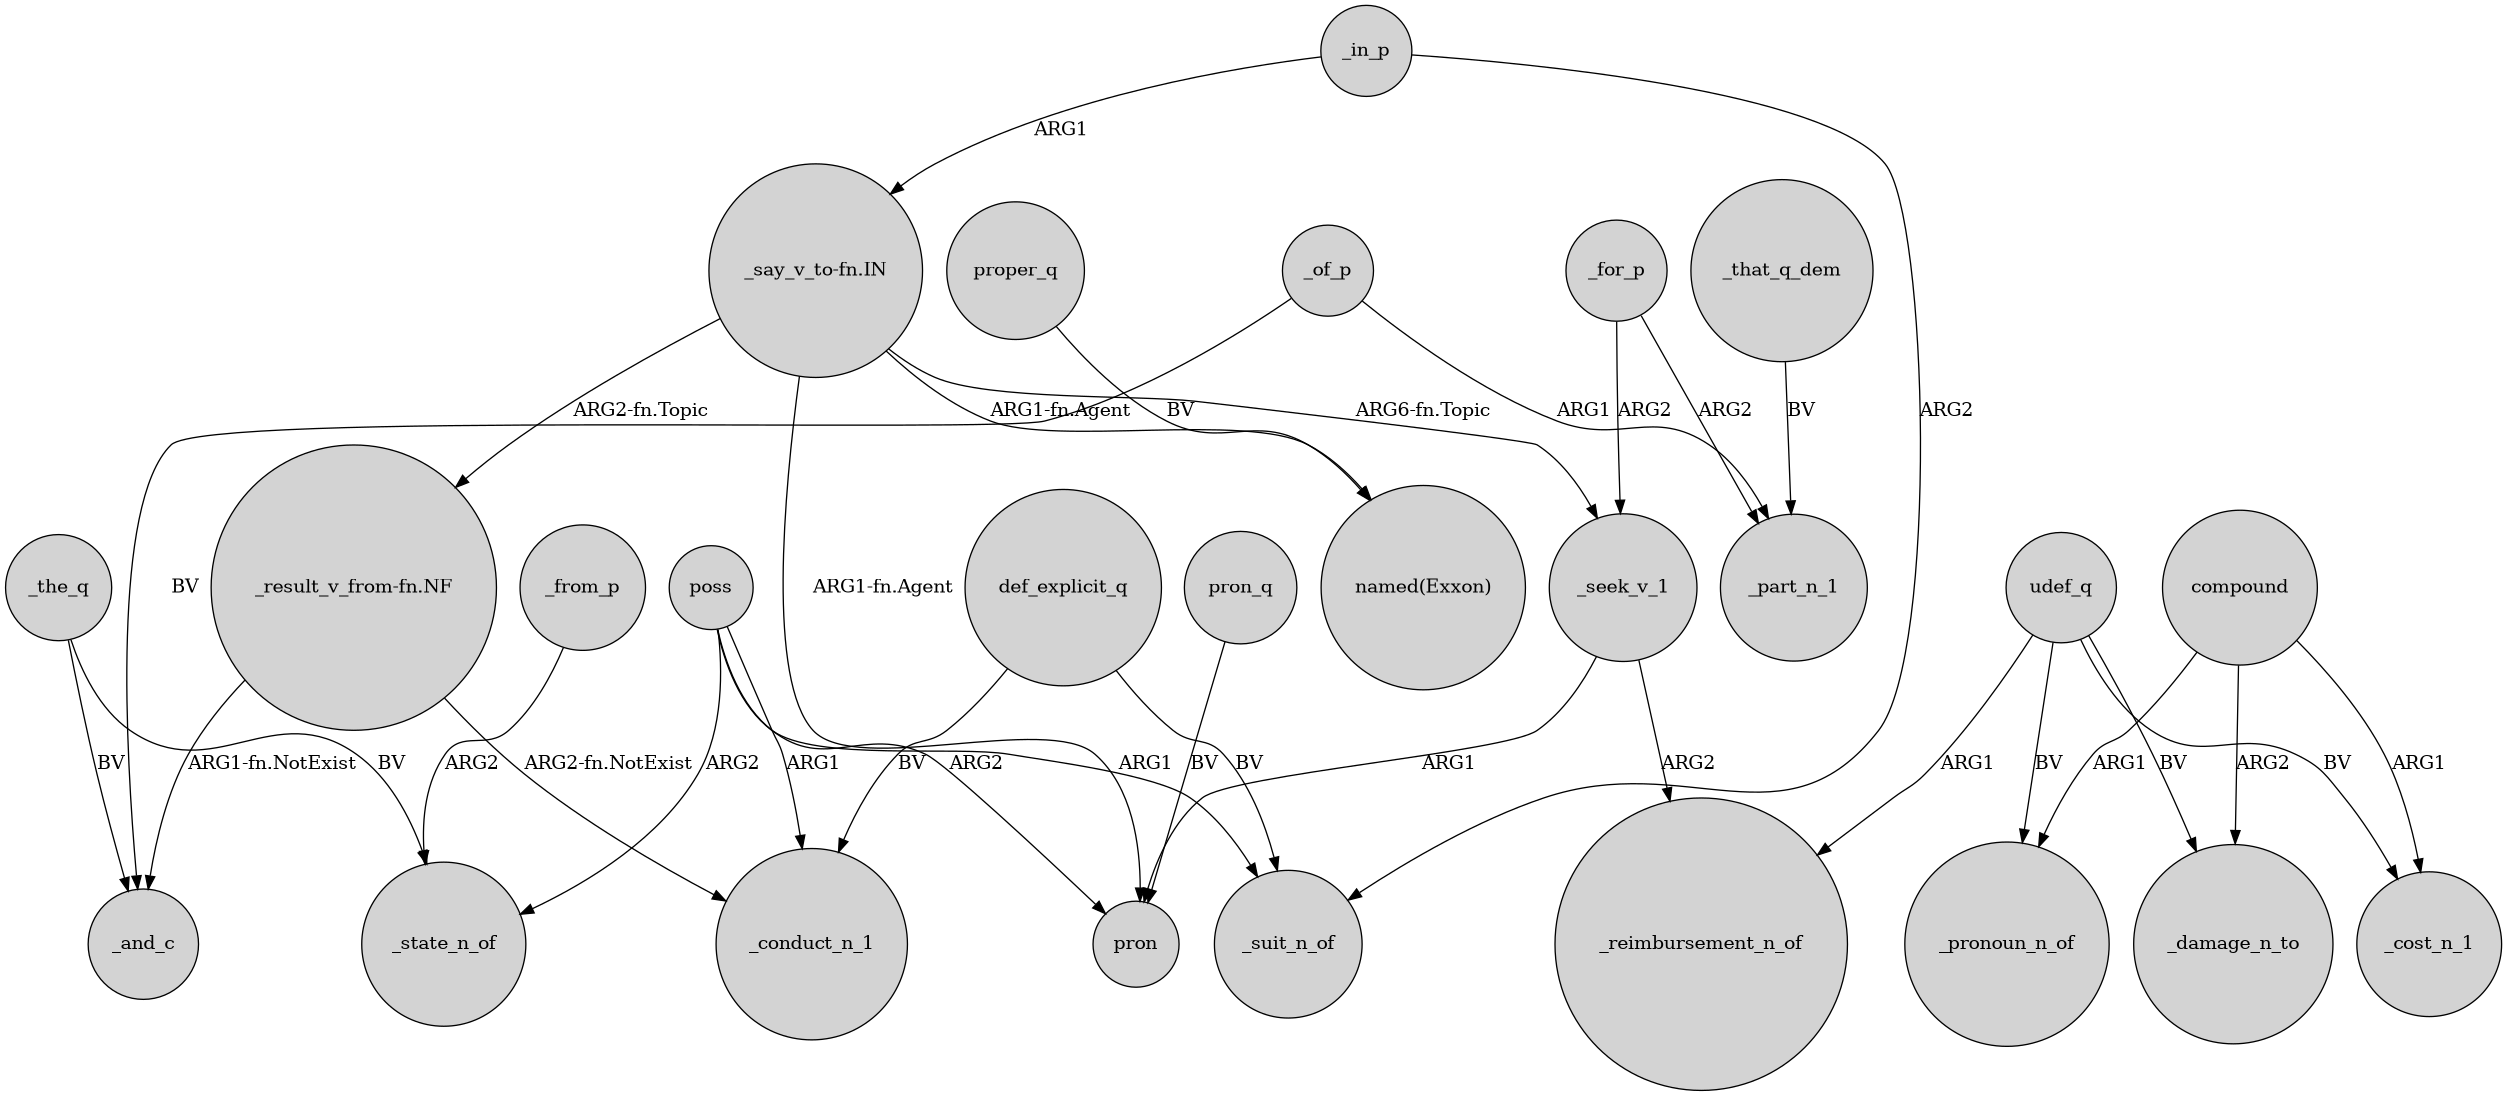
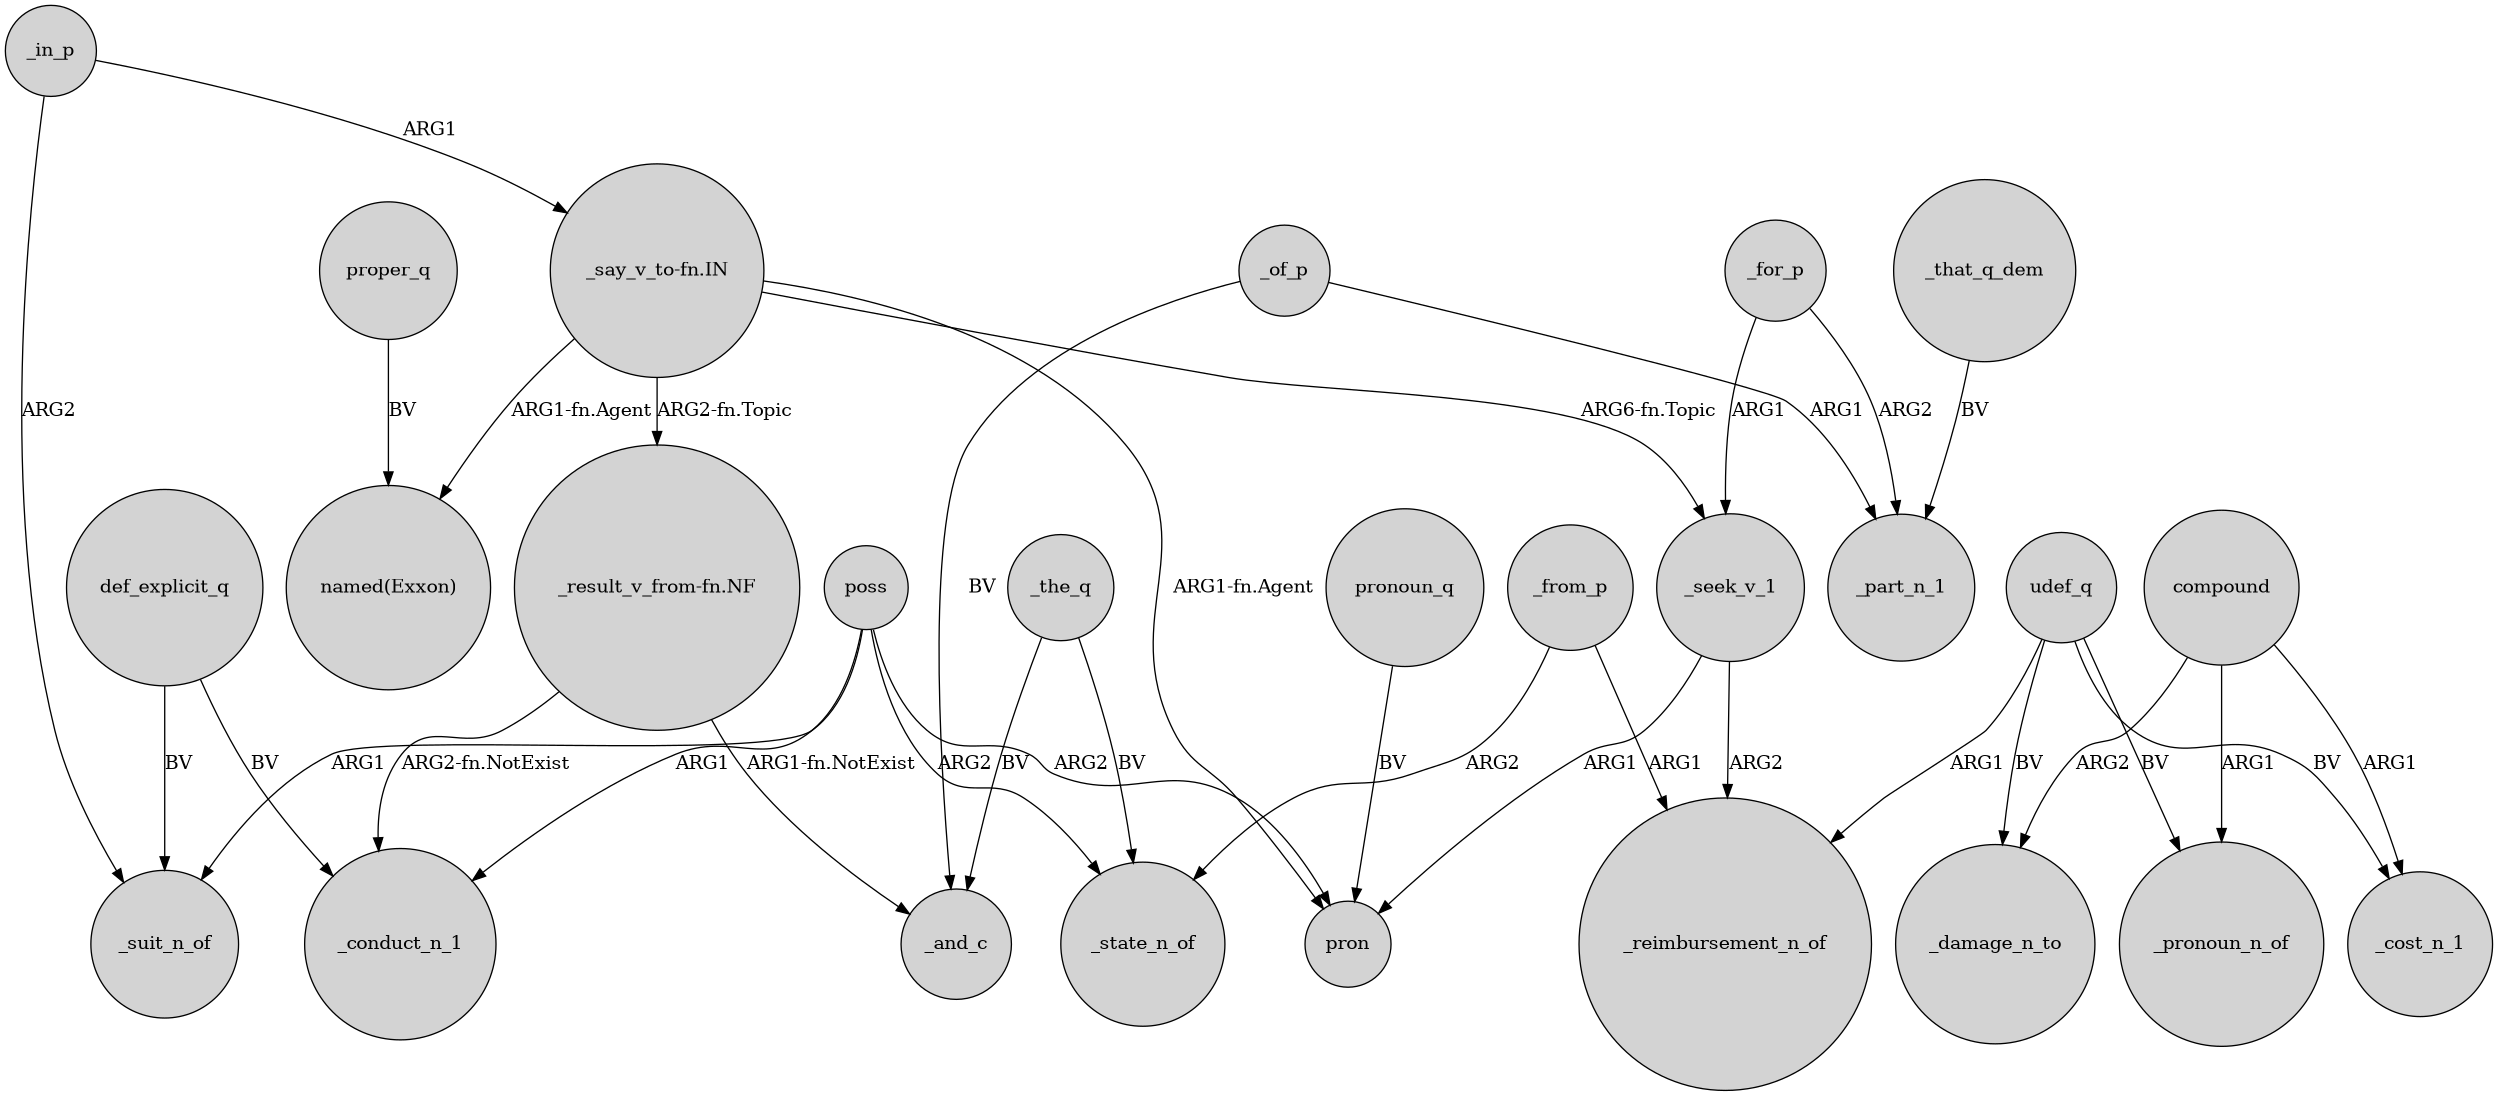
(1645, 411) -> (1759, 411)
(1241, 588) -> (1405, 588)
none -> (1628, 721)
